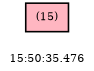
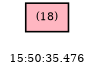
(47, 17) -> (47, 17)
